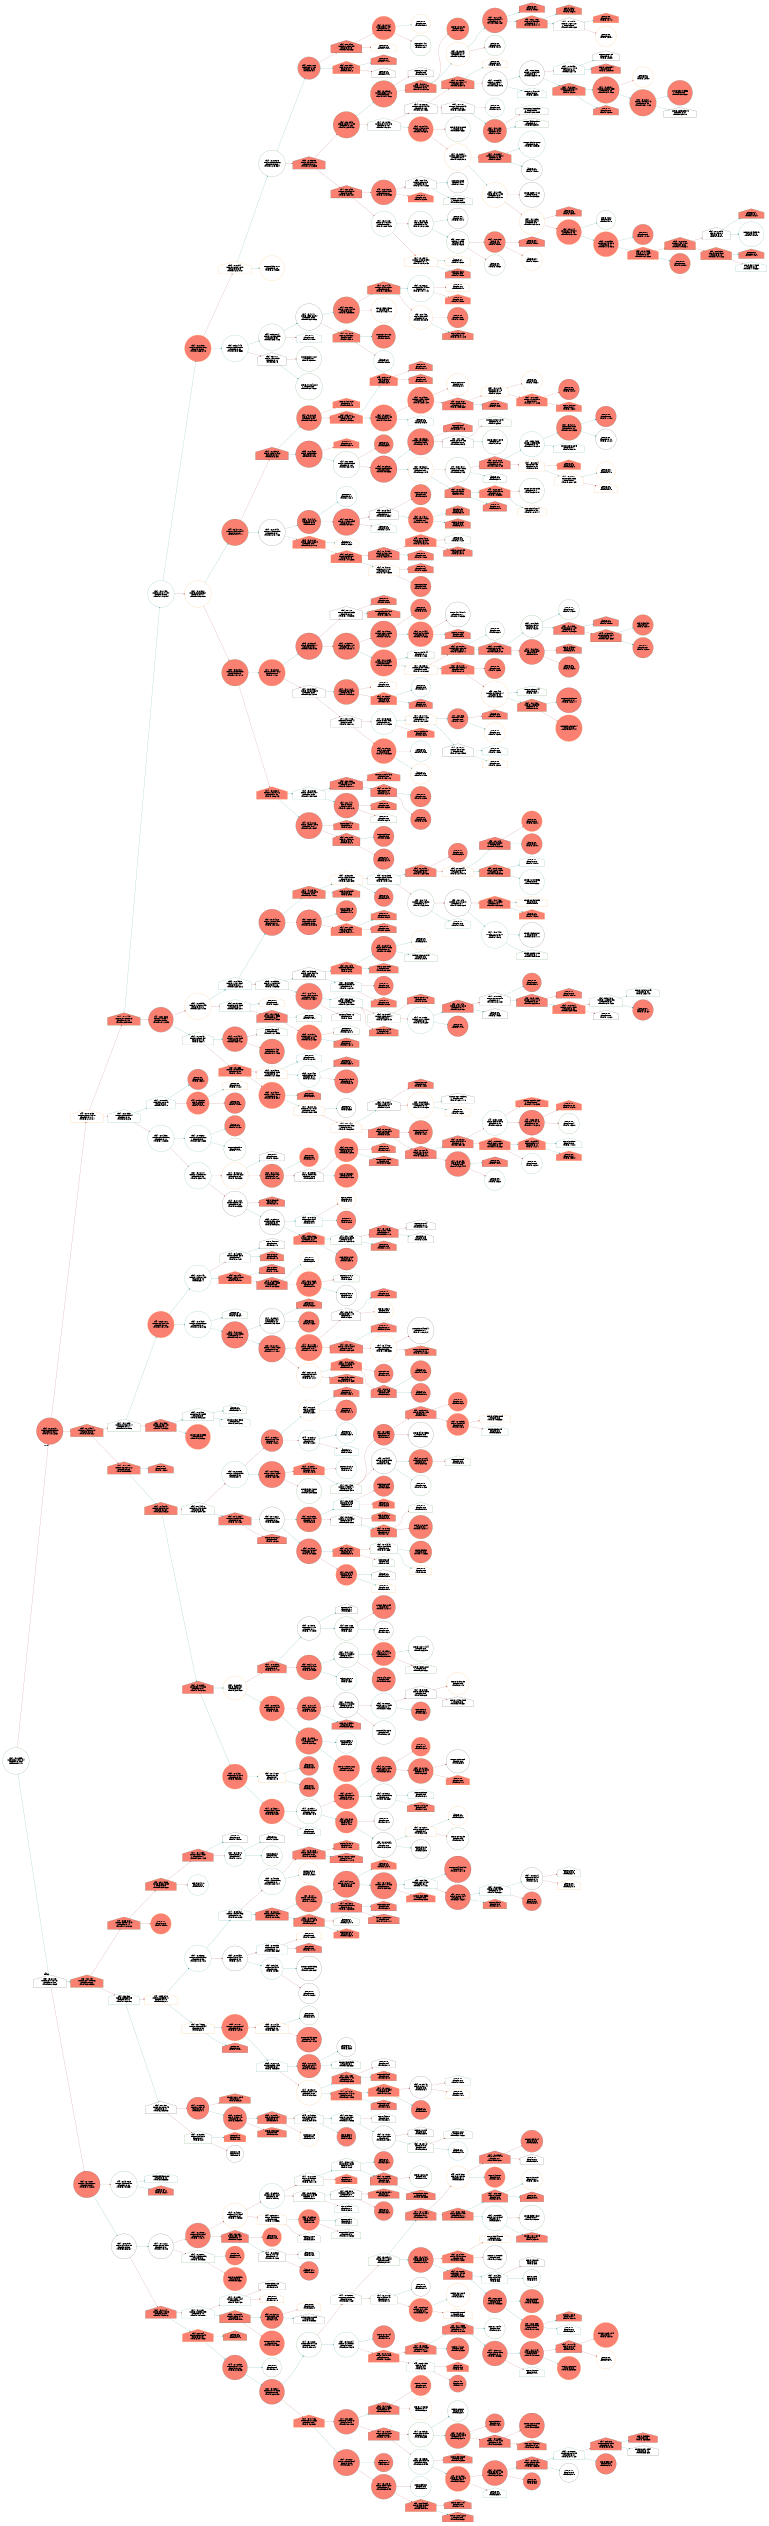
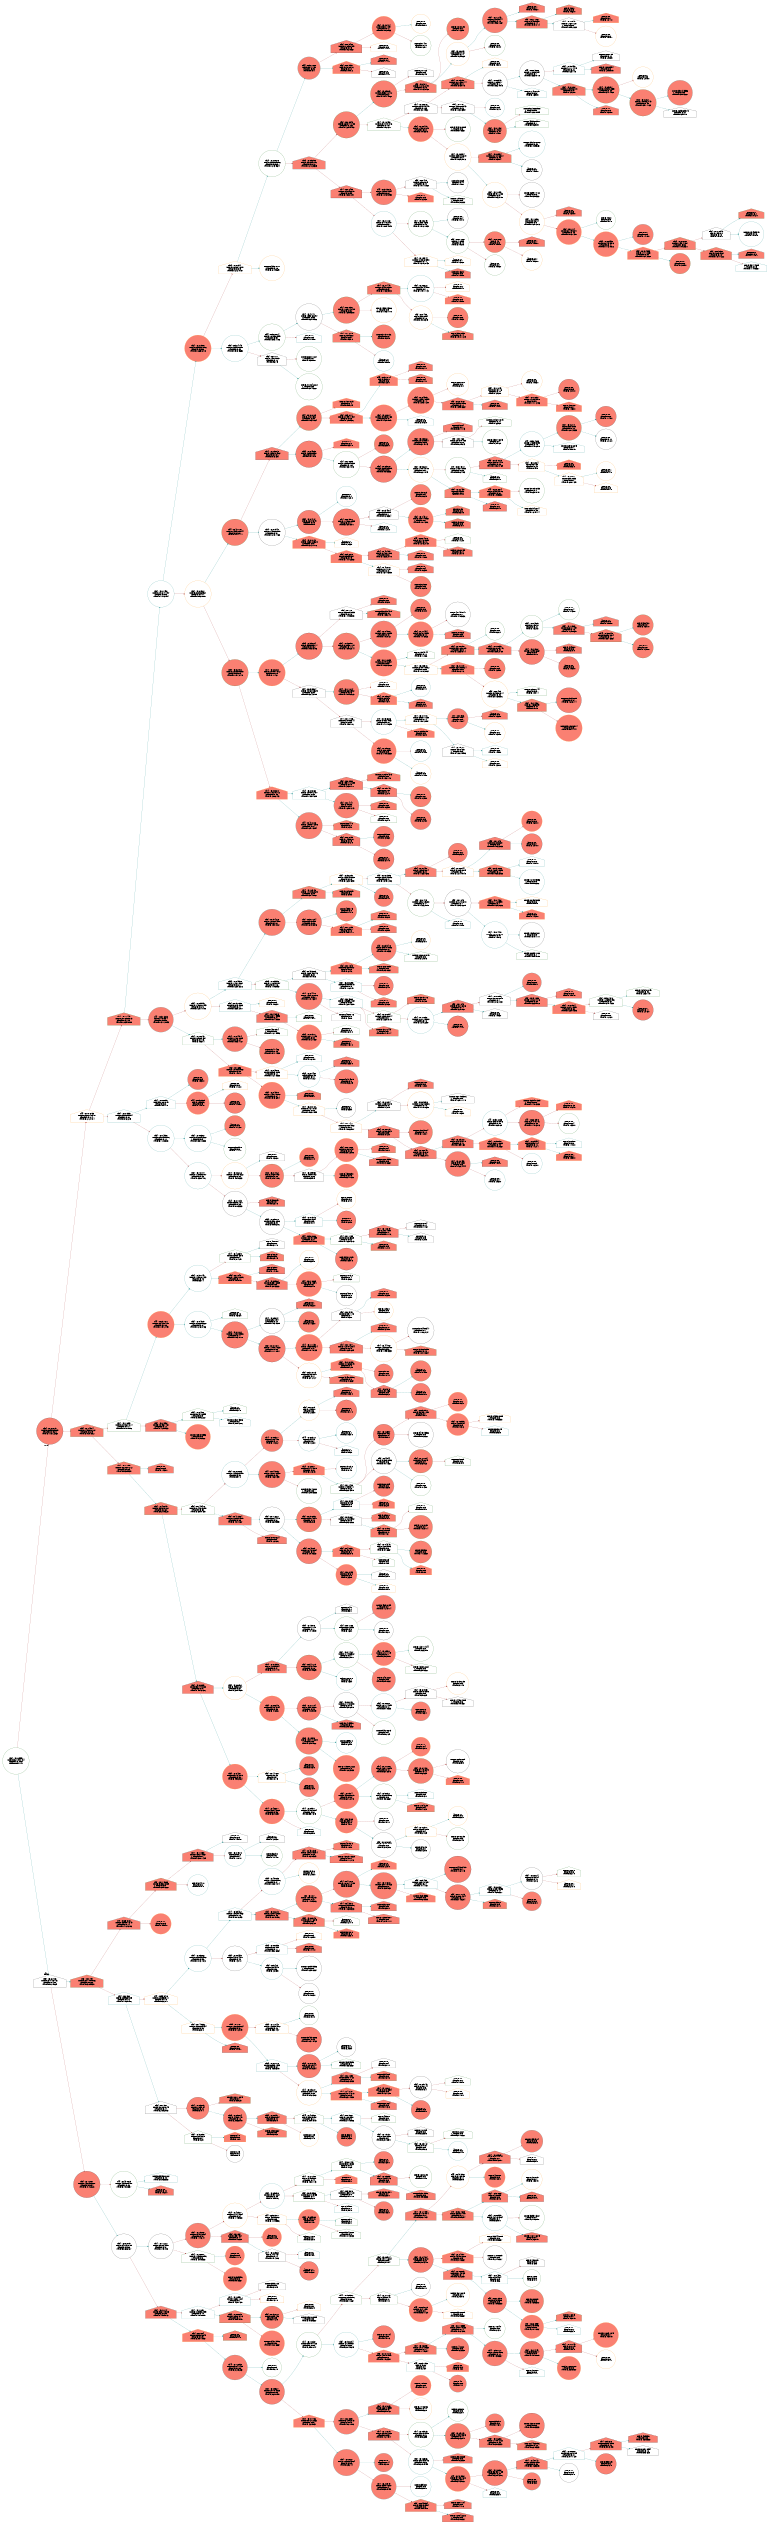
(346, 1379) -> (346, 1379)
(421, 1571) -> (421, 1571)
